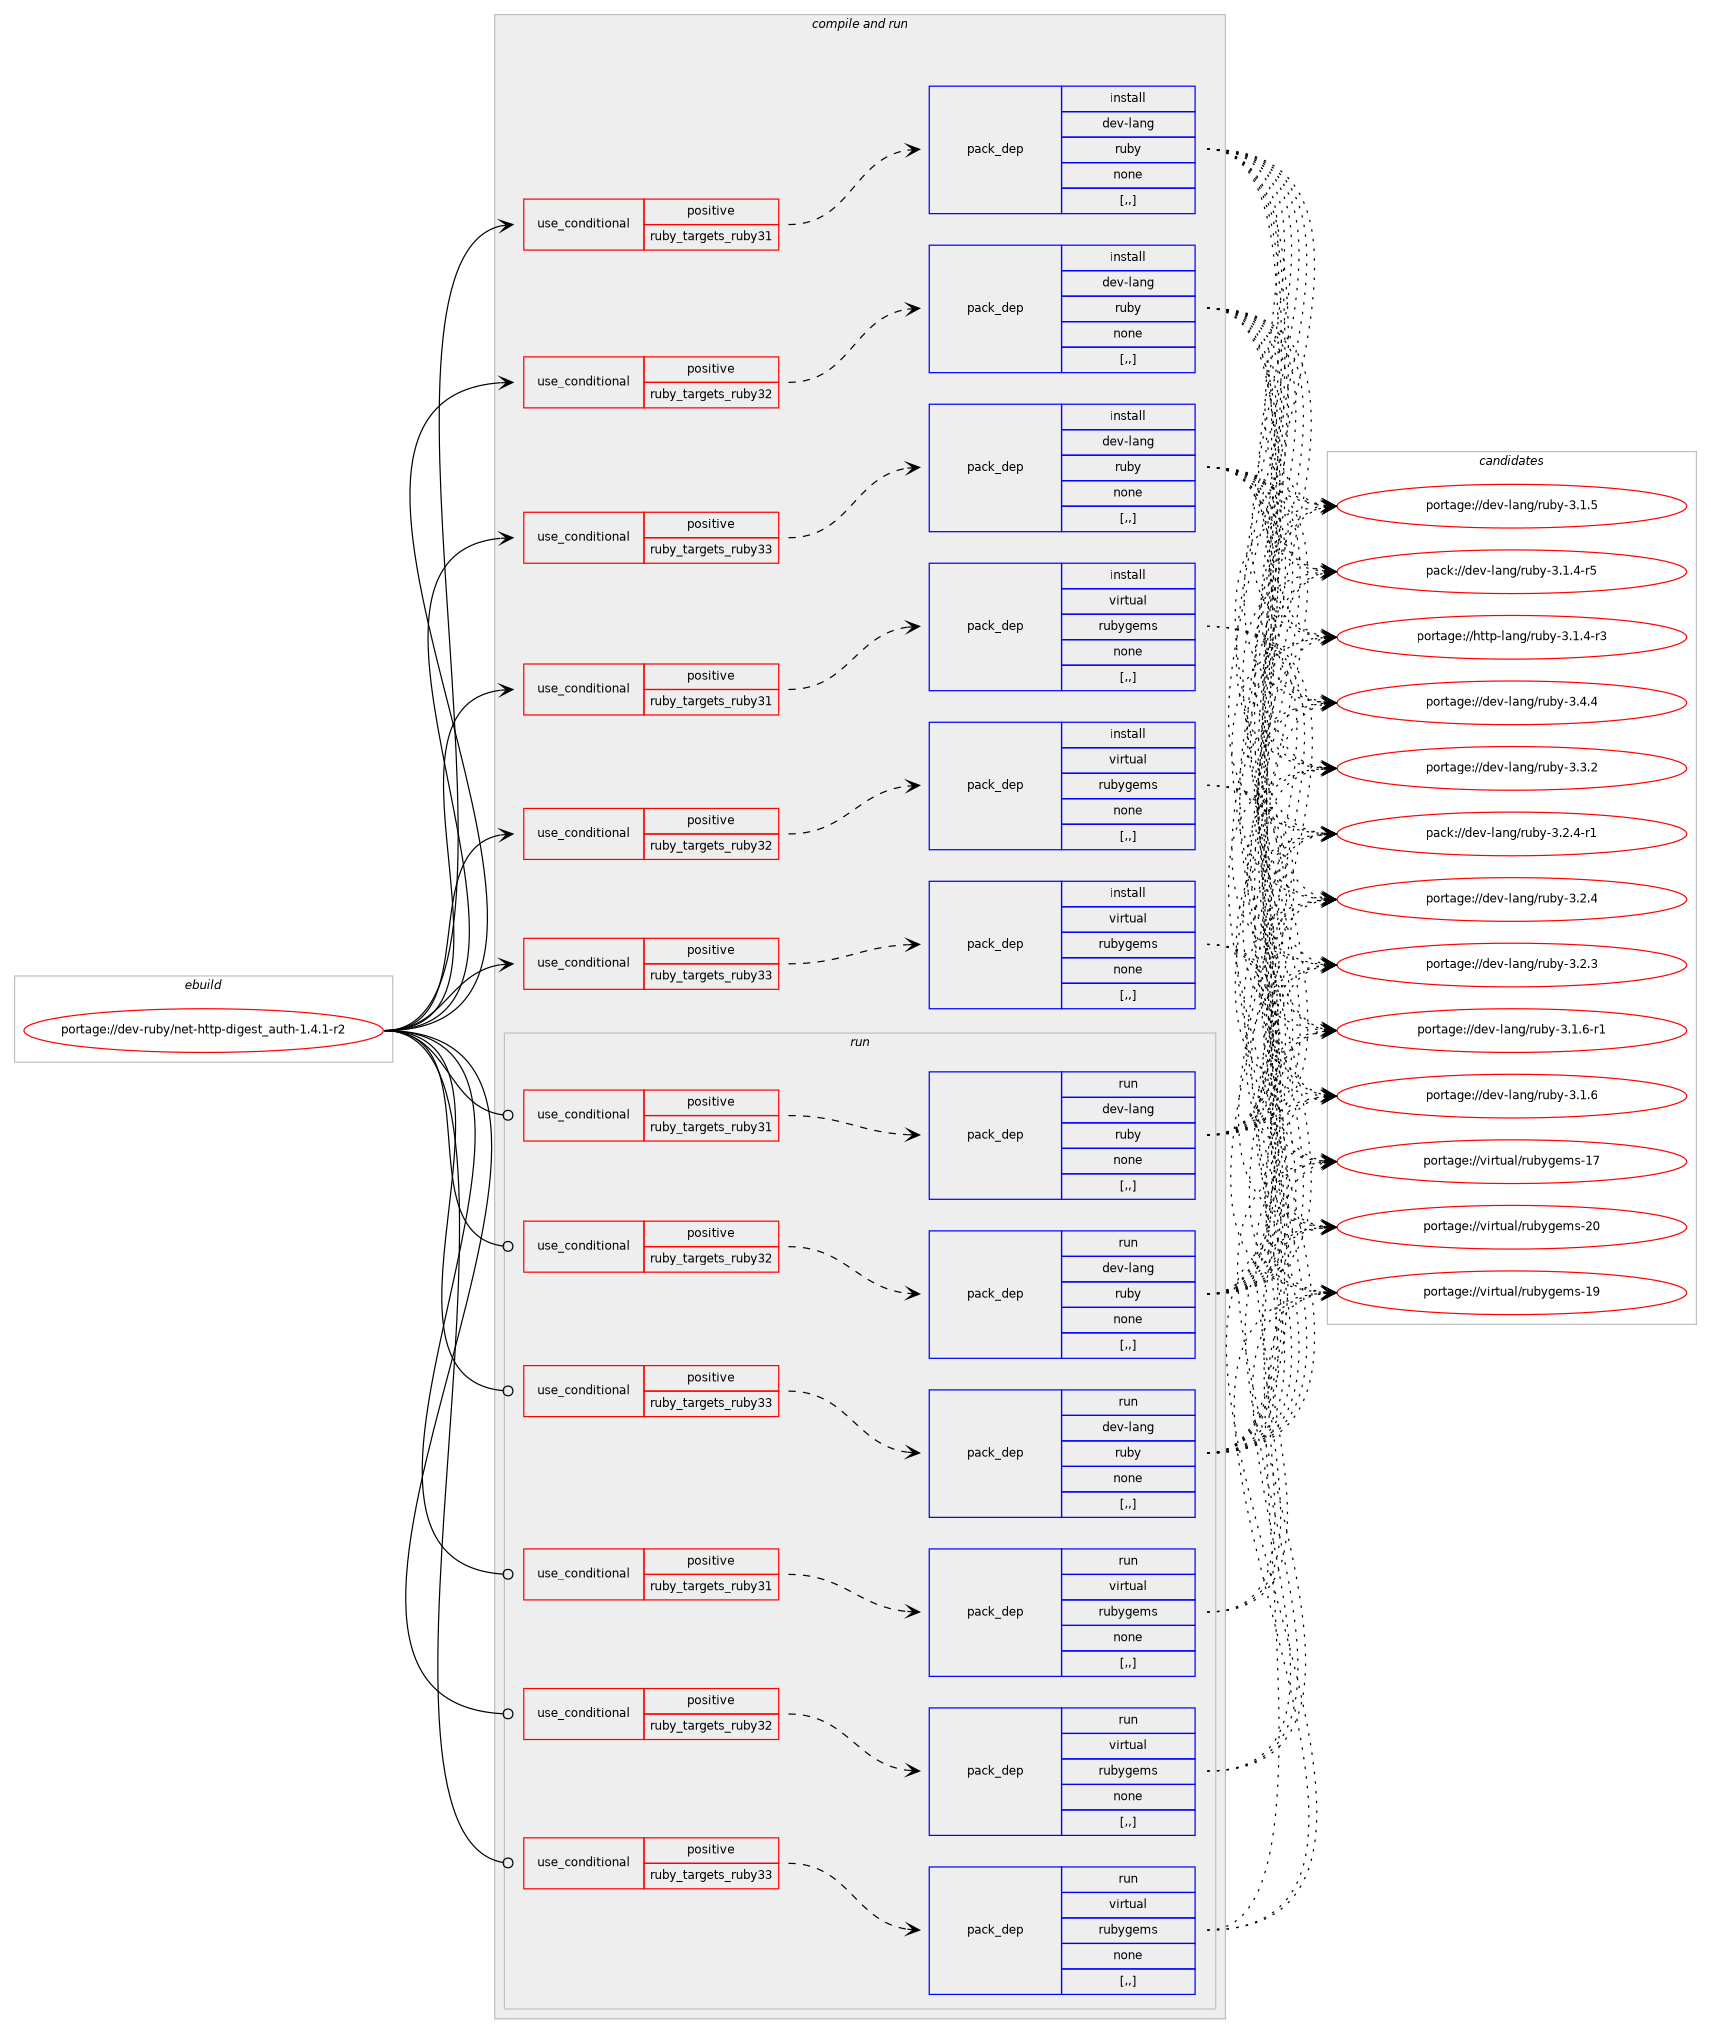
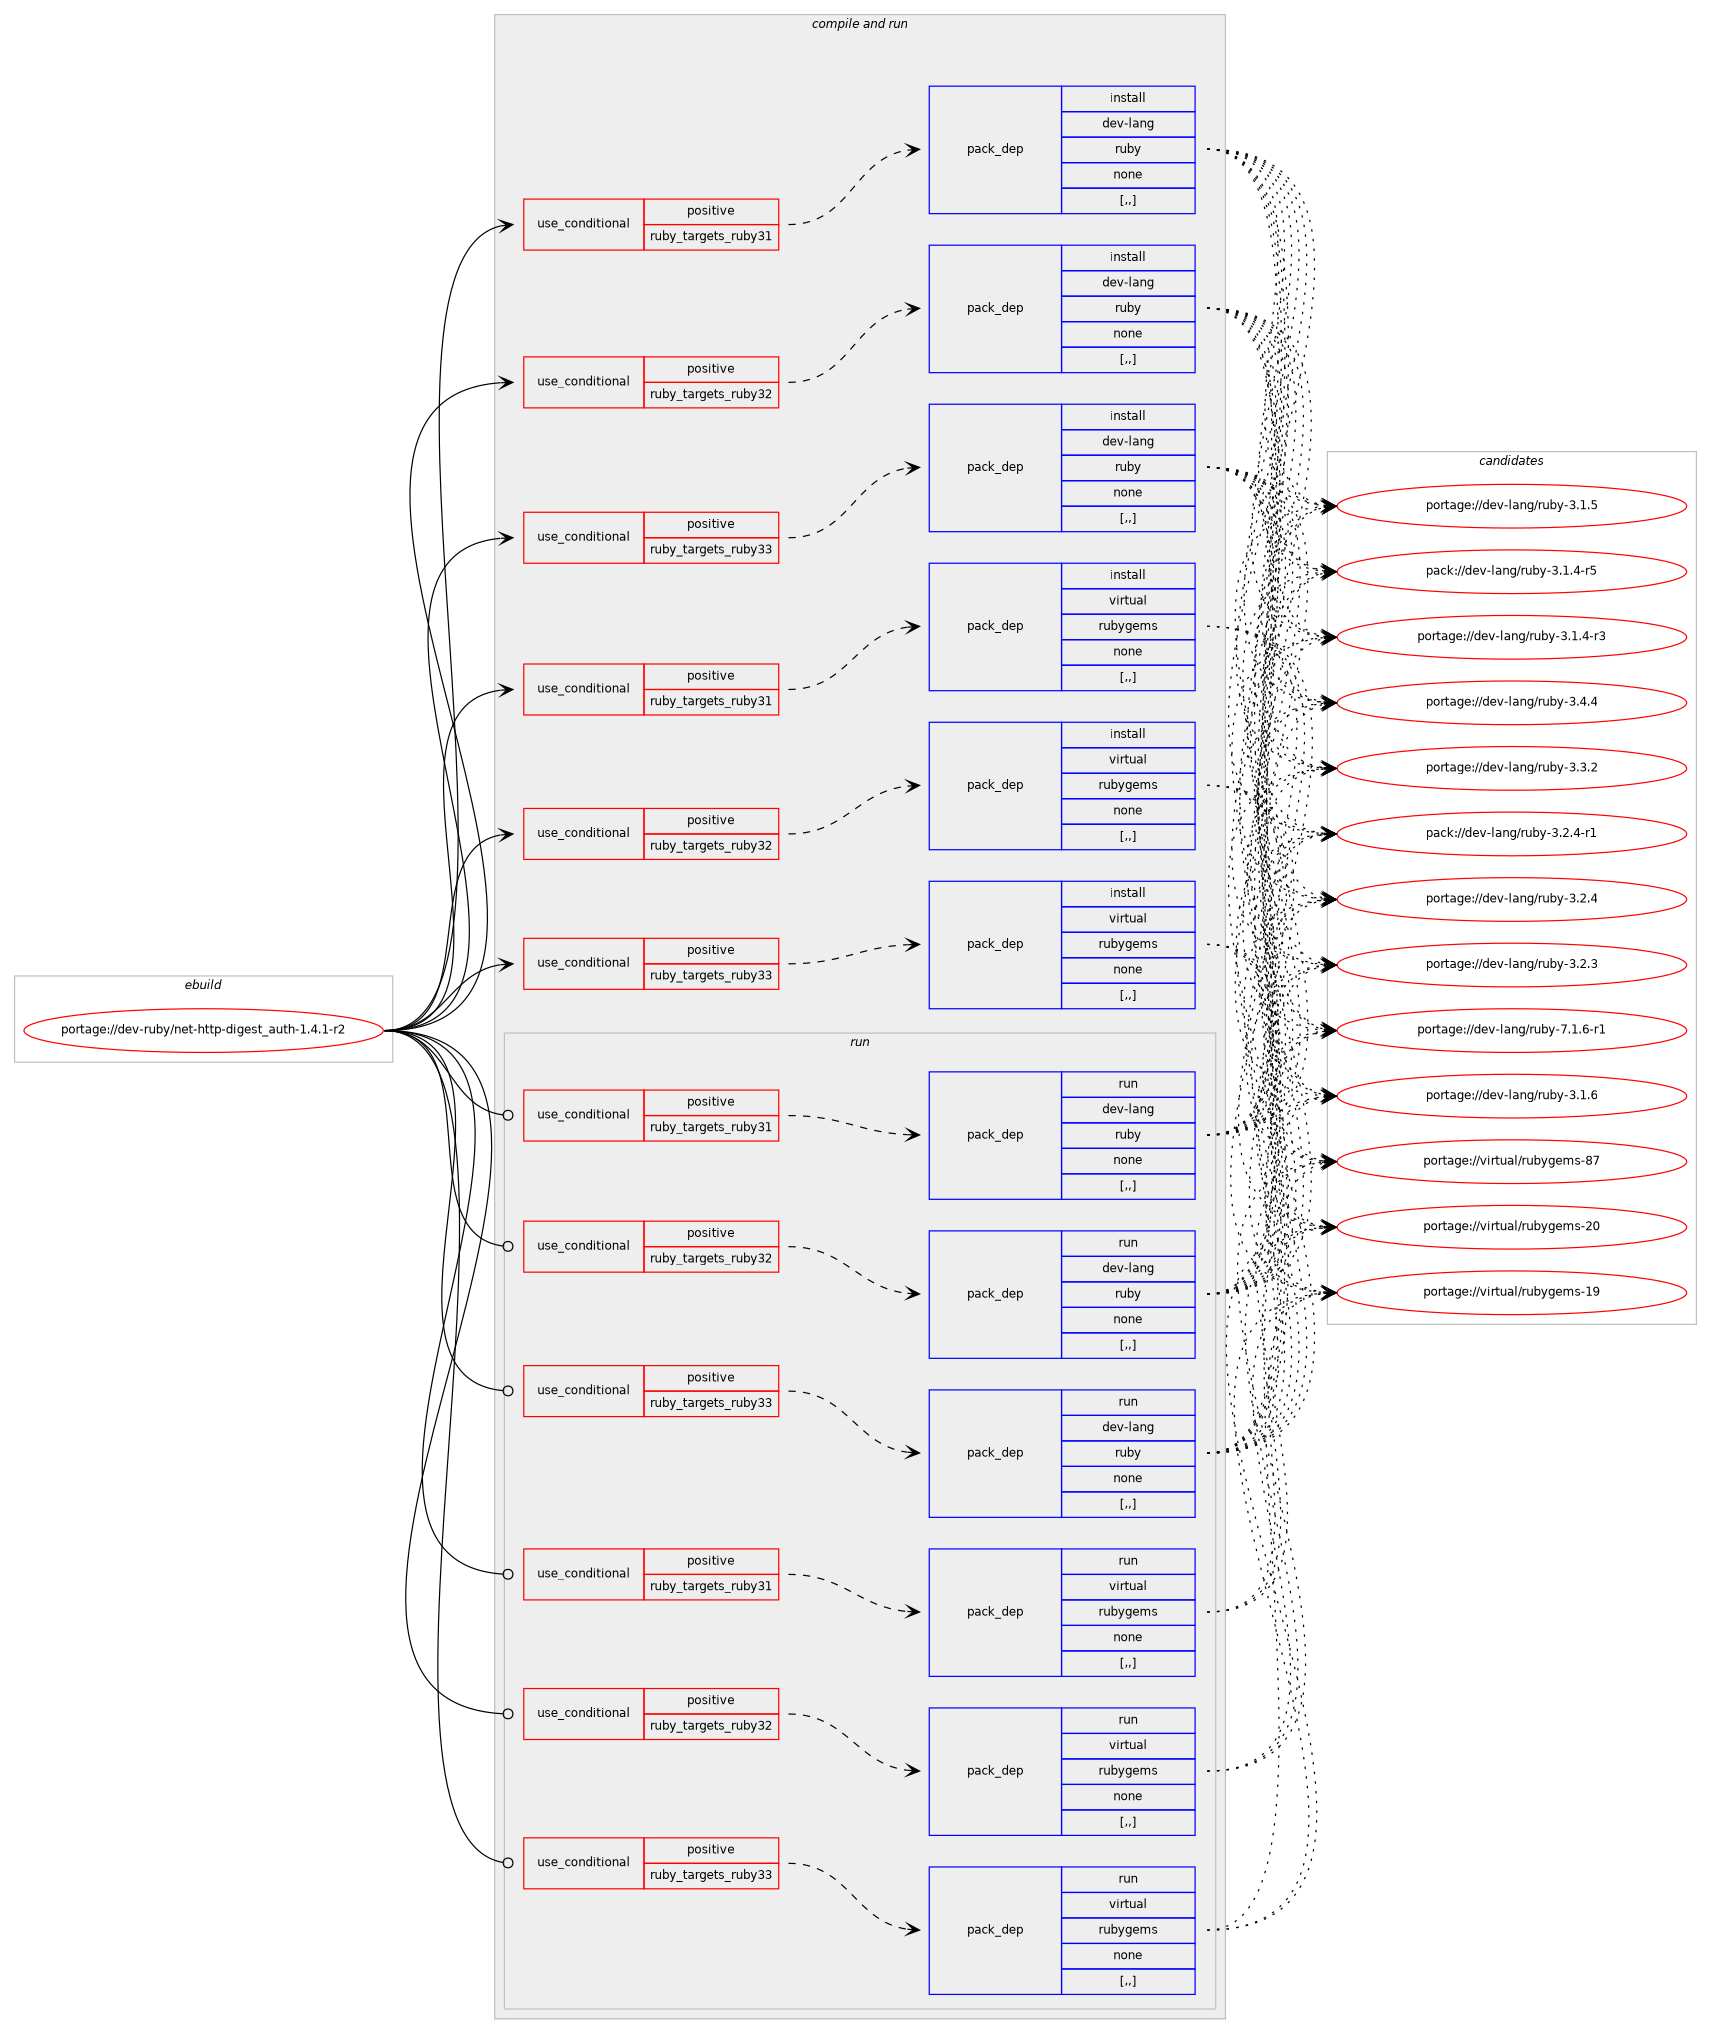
(1512, 637) -> (1512, 637)
(1512, 1031) -> (1512, 1031)
(1512, 1162) -> (1512, 1162)
